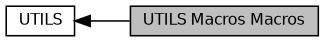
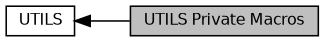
(224, 21) -> (224, 21)
